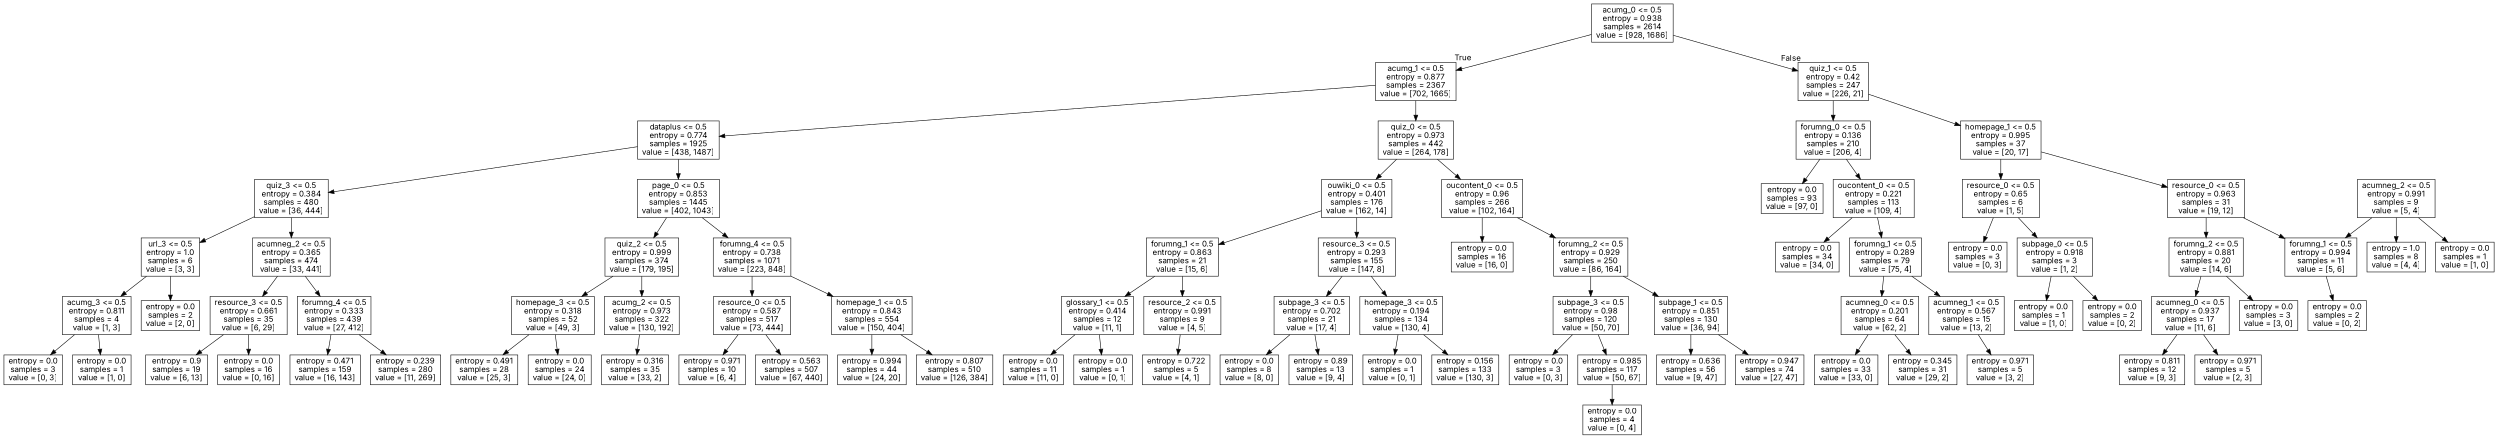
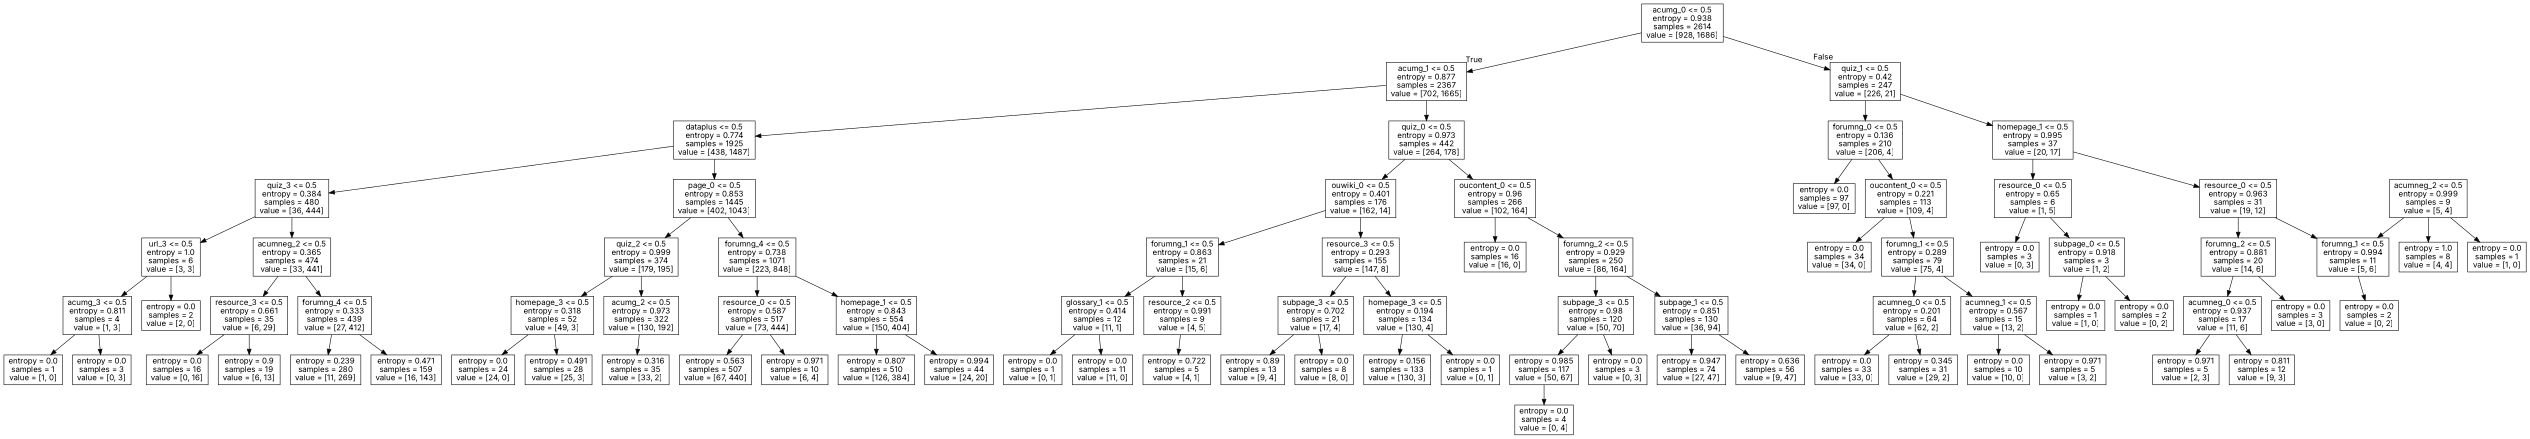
(1792, 199) -> (1824, 199)
(2396, 199) -> (2428, 199)
none -> (1999, 370)
